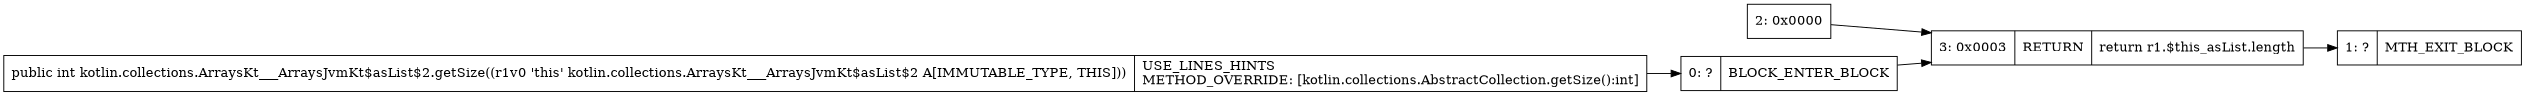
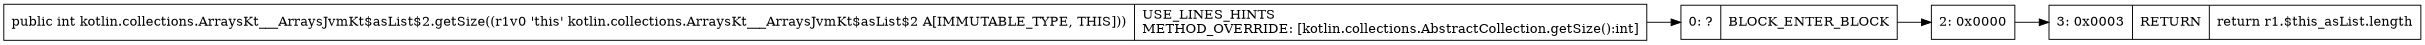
(2429, 48) -> none
(1909, 64) -> (1909, 22)
